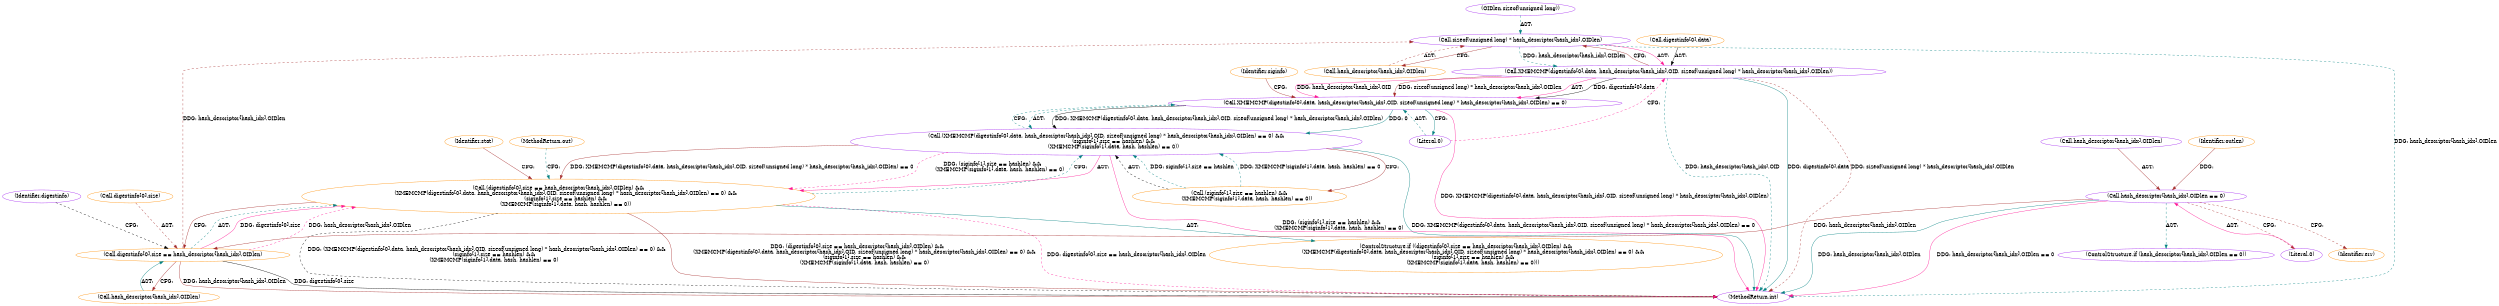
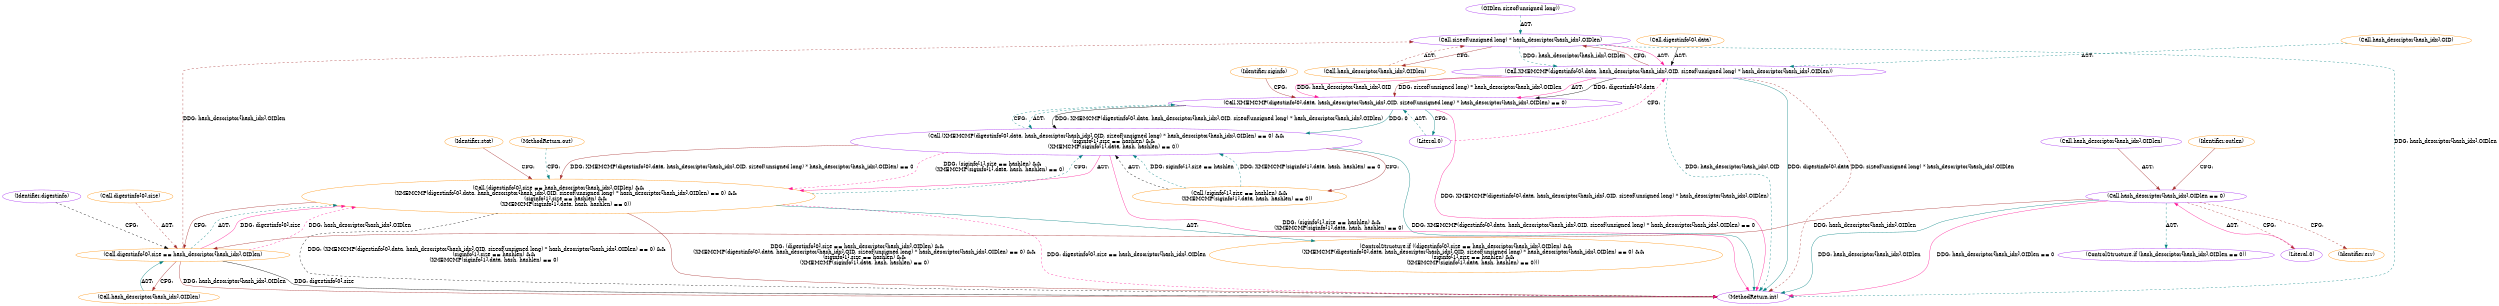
none -> (2406, 40)
(2207, 167) -> (2207, 167)
